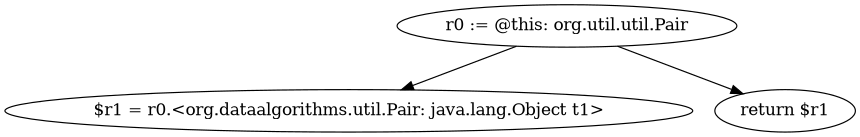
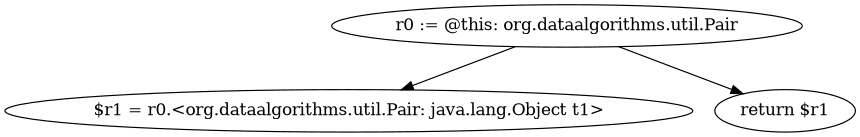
(567, 26) -> (567, 26)
